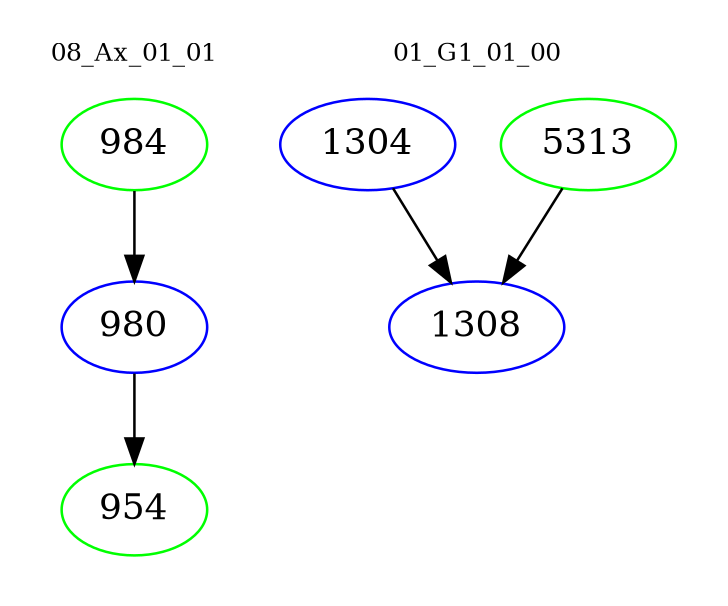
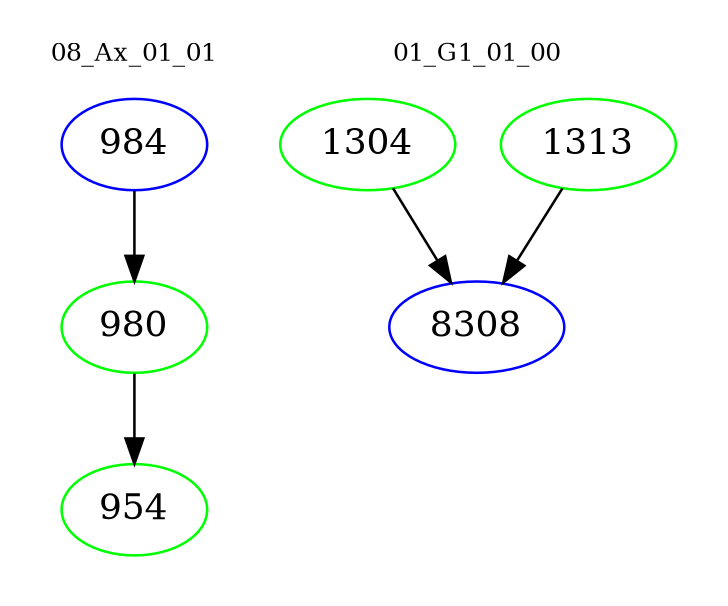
(134, 145) -> (134, 145)
(368, 145) -> (368, 145)
(588, 145) -> (588, 145)
(134, 327) -> (134, 327)
(477, 327) -> (477, 327)
